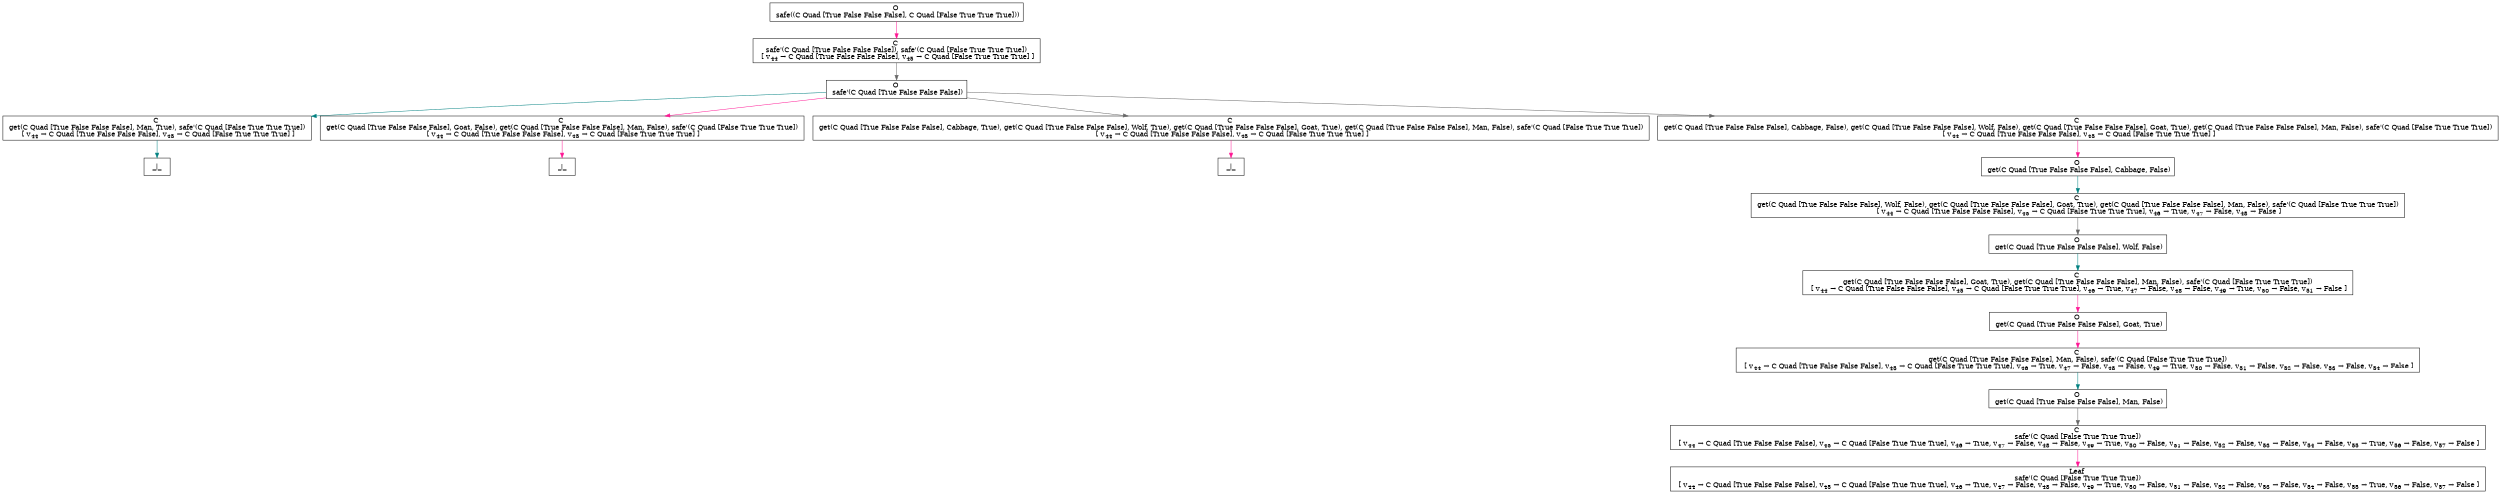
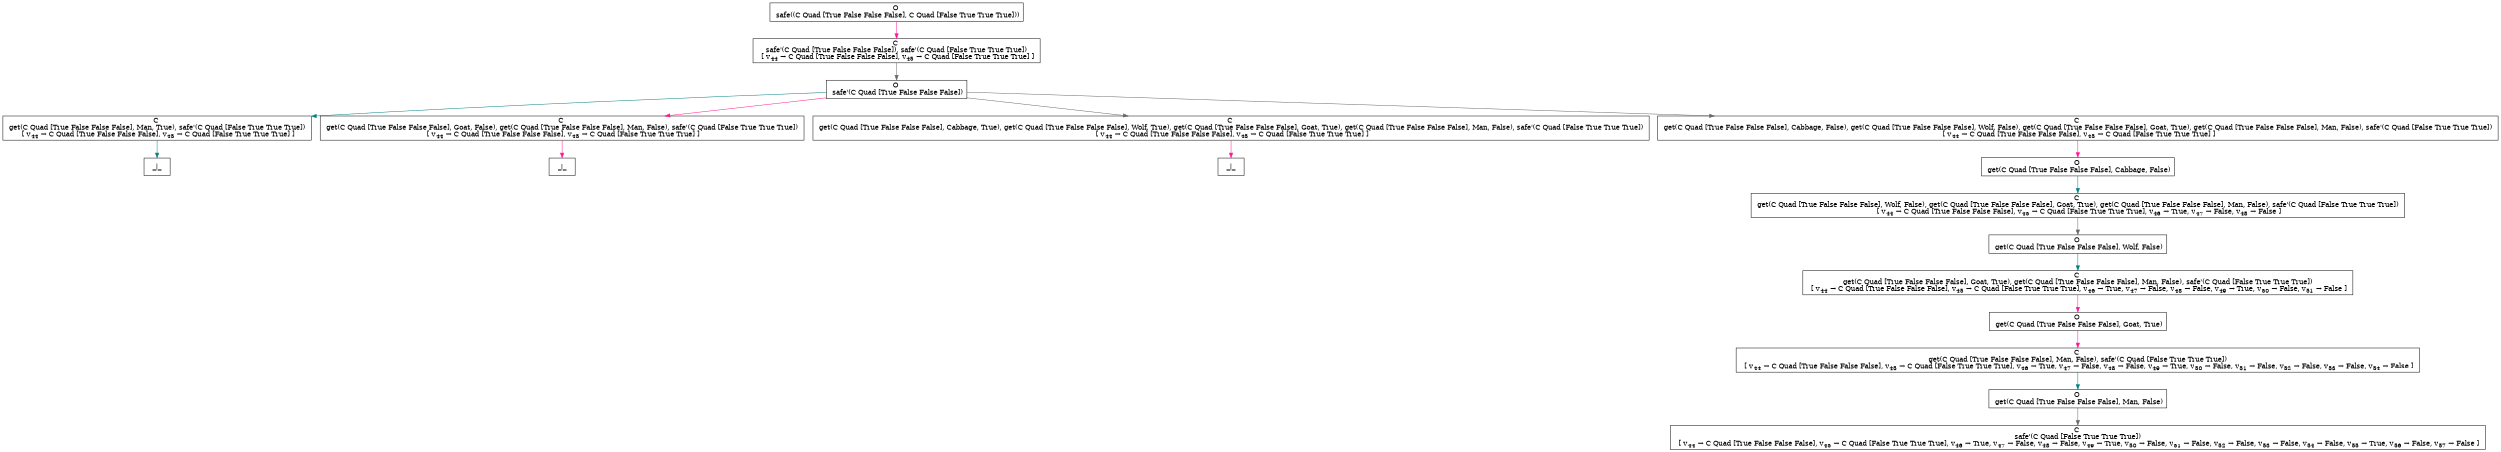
(2078, 479) -> none
